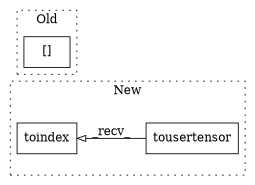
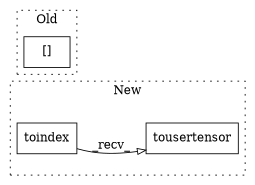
(116, 138) -> (107, 153)
